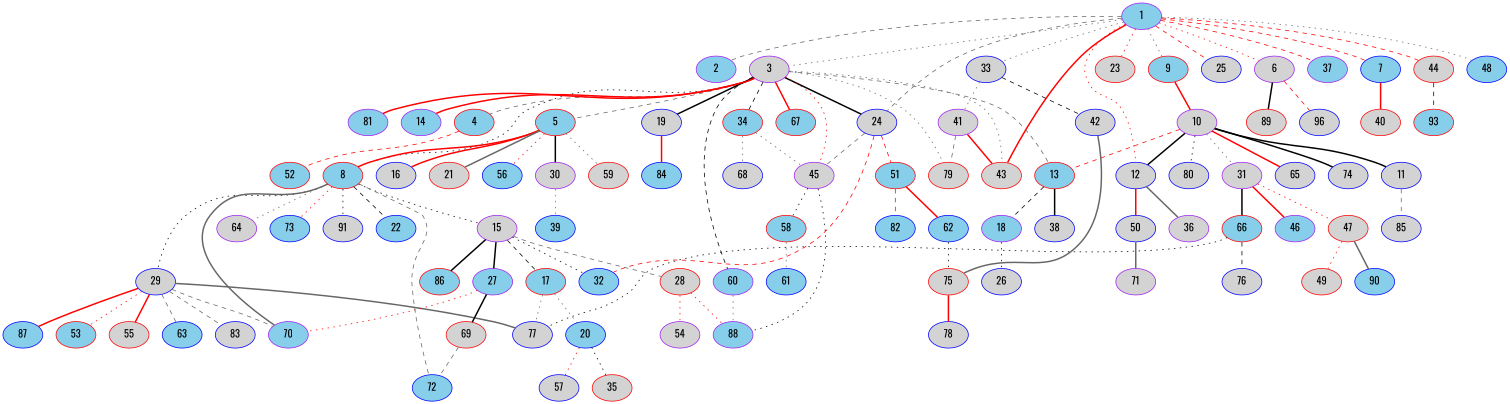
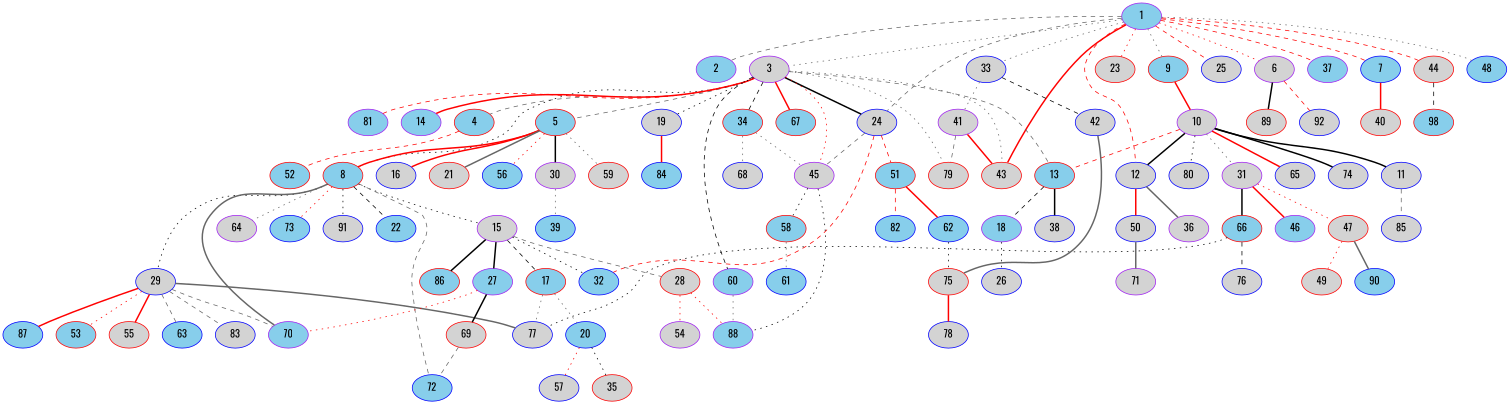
(1095, 91) -> (1095, 91)
(493, 94) -> (493, 94)
(715, 96) -> (715, 96)
(1319, 122) -> (1319, 122)
(1434, 122) -> (1434, 122)
